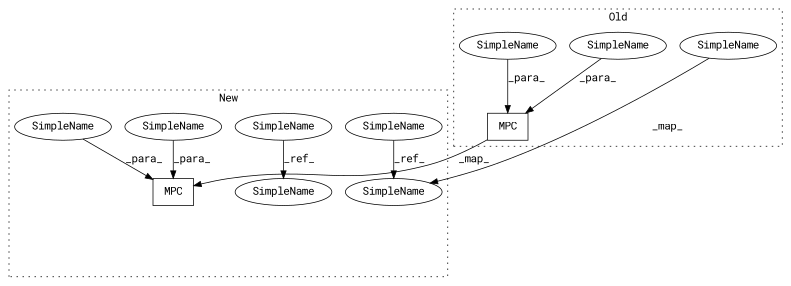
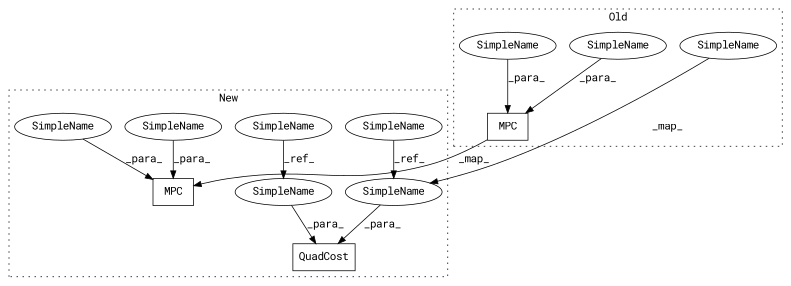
none -> (324, 257)
